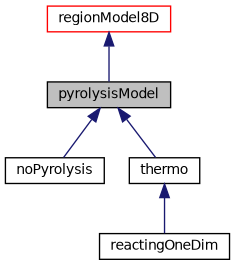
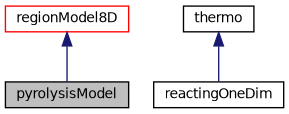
(141, 138) -> none
(55, 171) -> none
